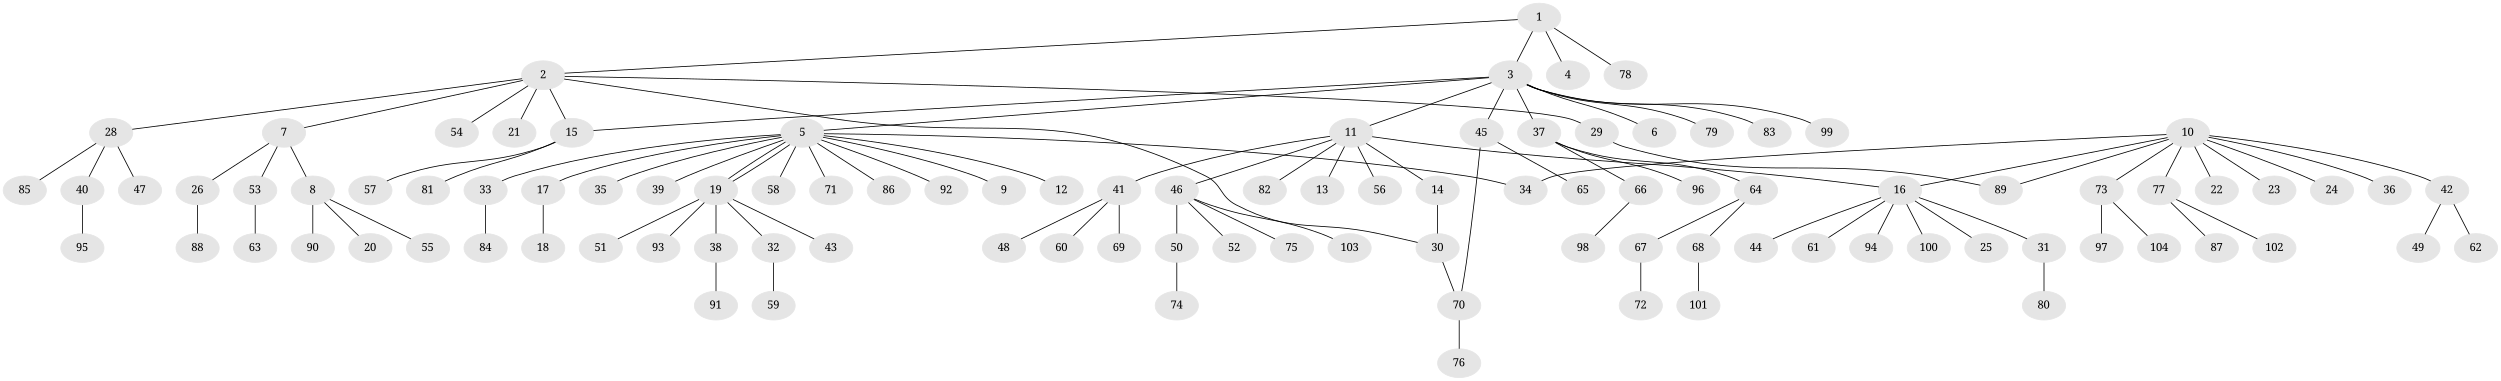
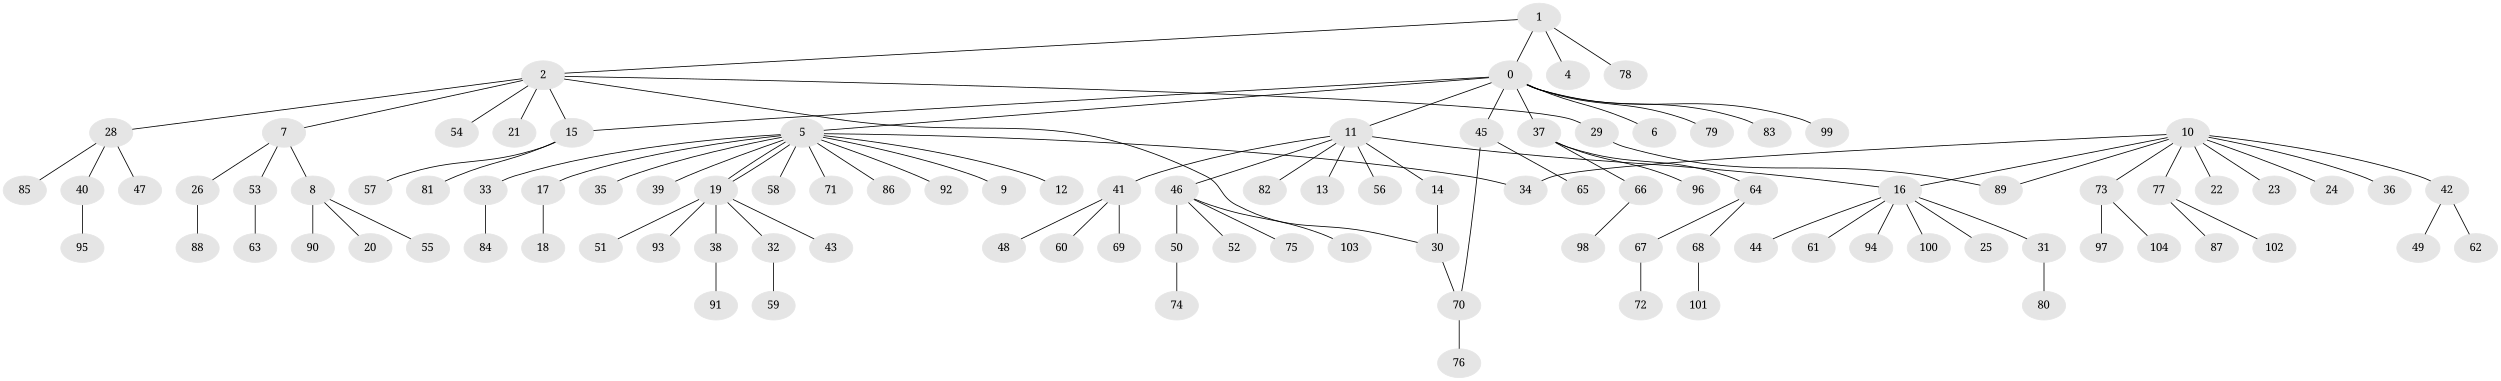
(1510, 75) -> (1510, 75)
